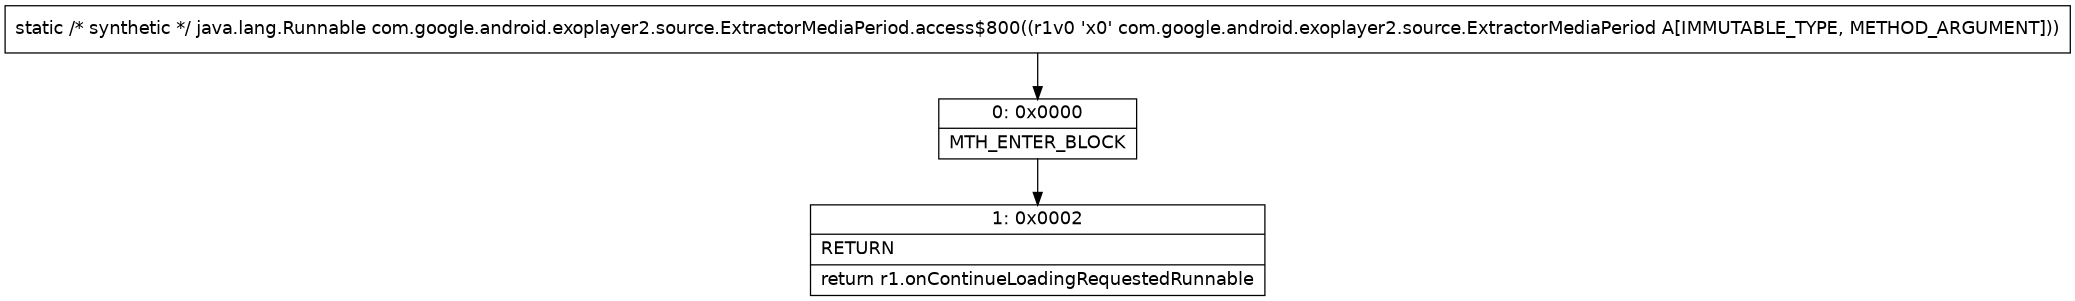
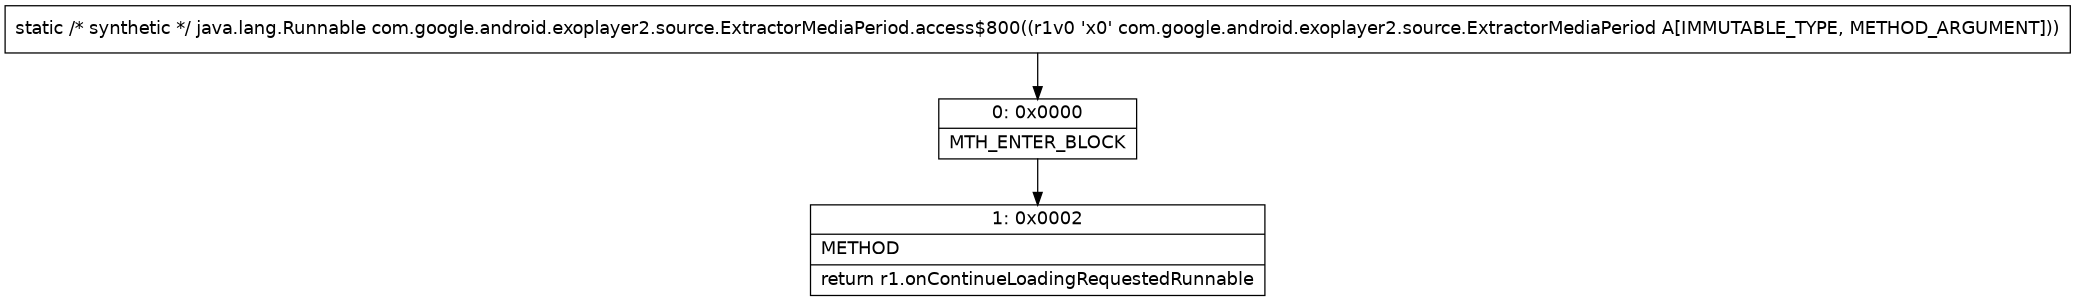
(858, 249) -> (860, 249)
